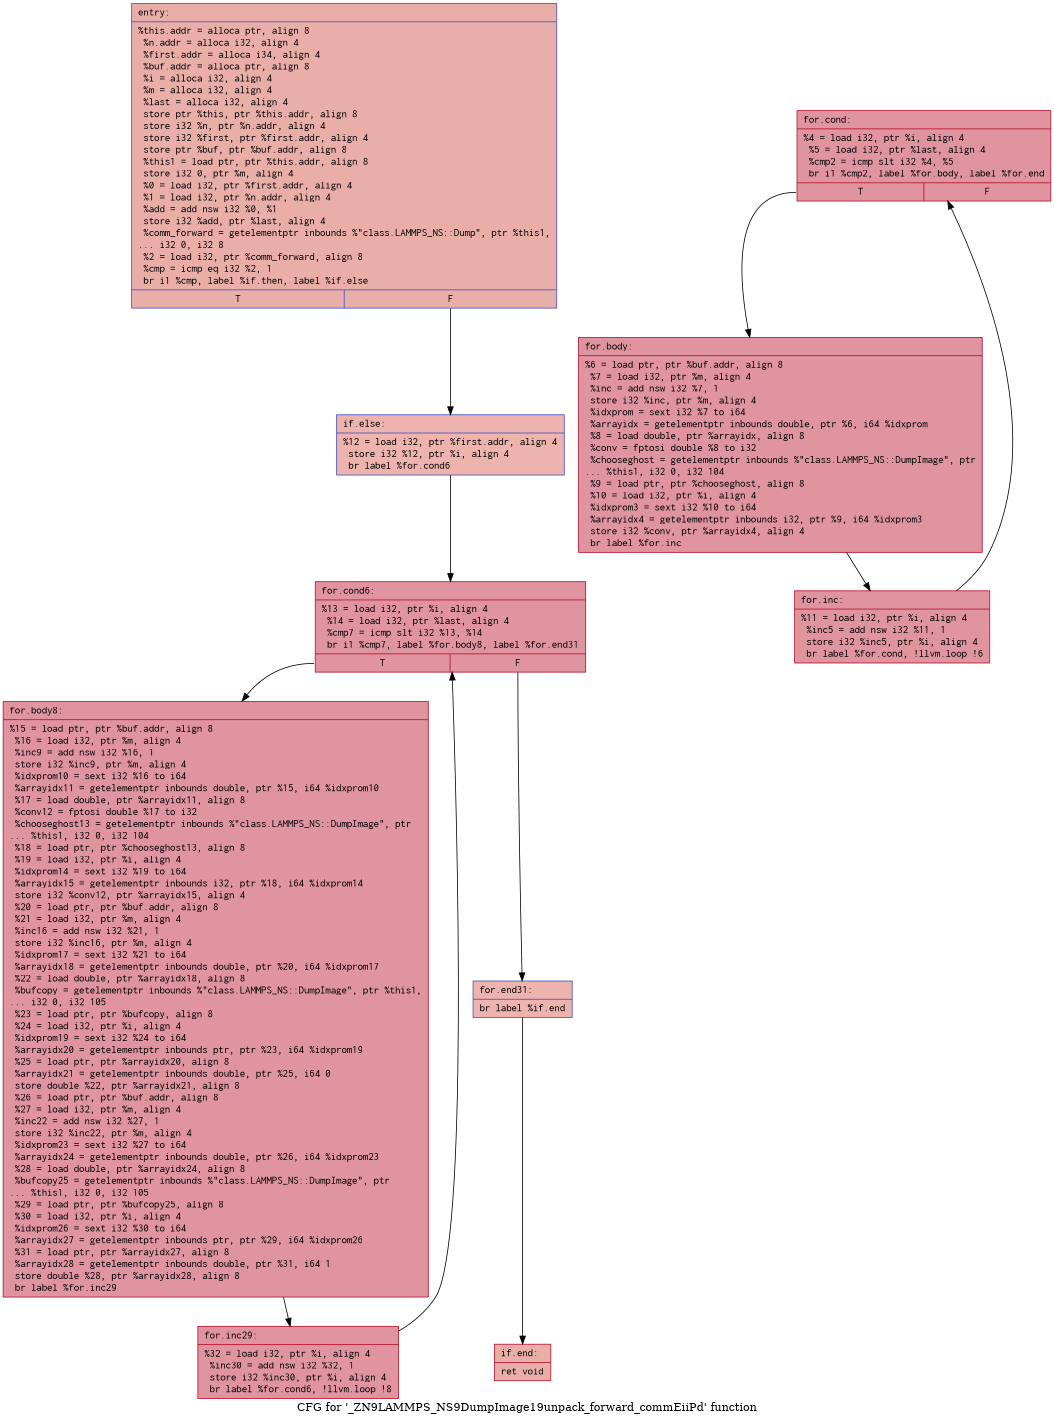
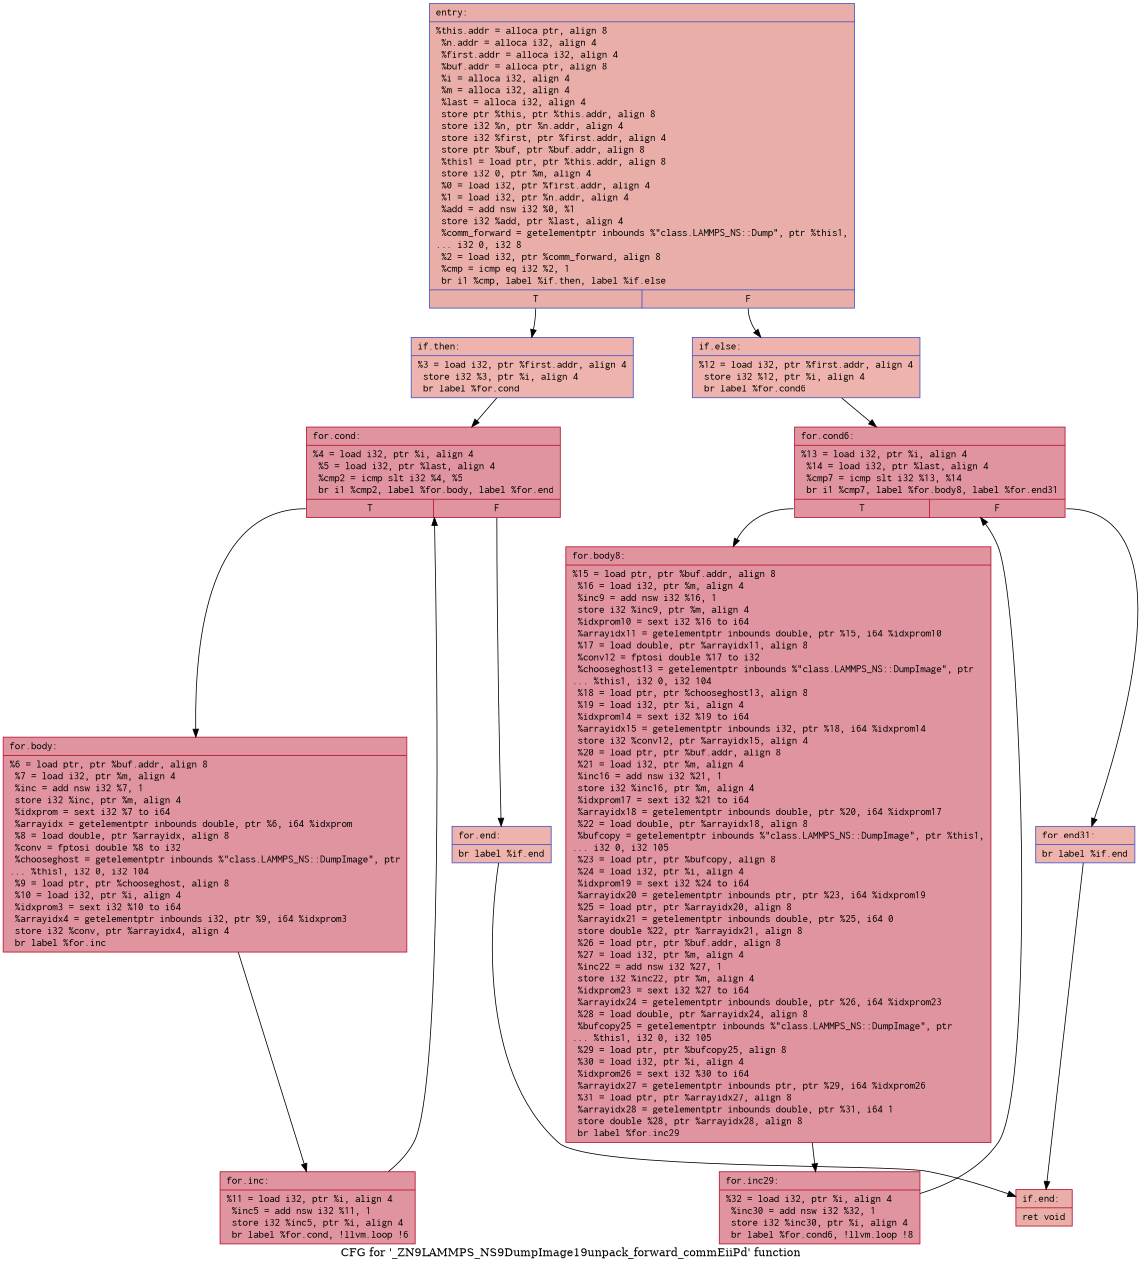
(229, 54) -> (527, 54)
none -> (522, 368)
none -> (502, 845)
